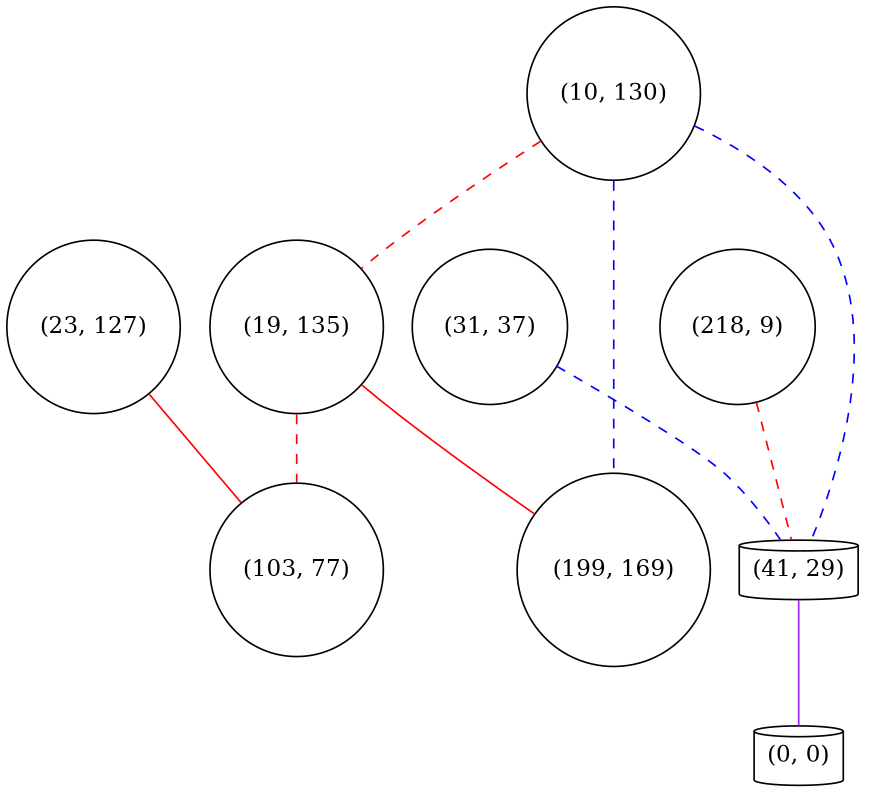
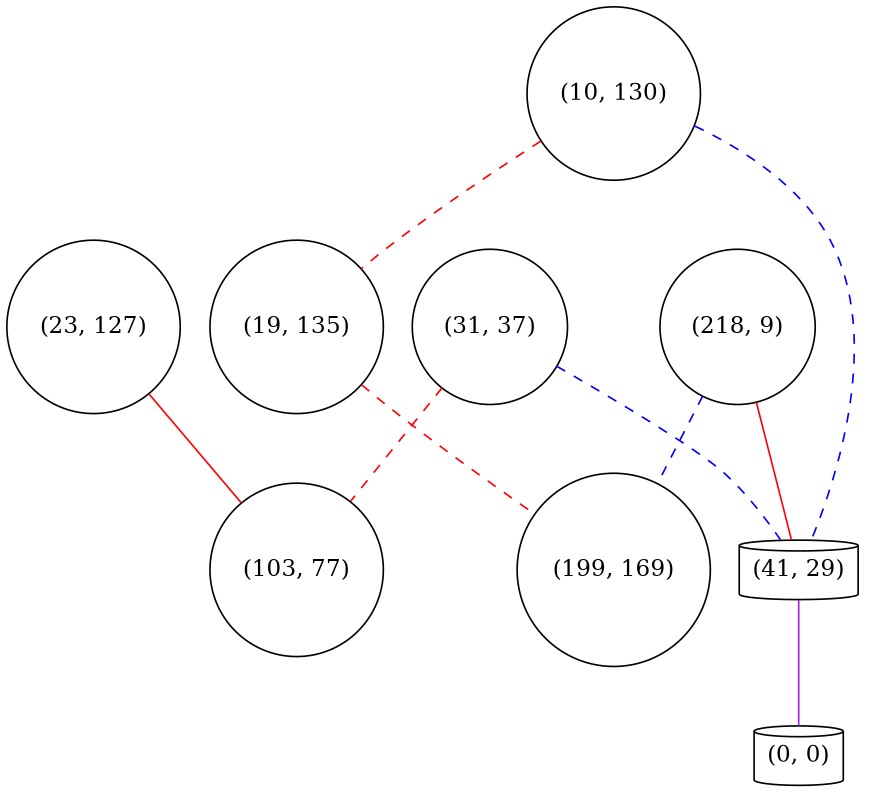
(614, 327) -> (685, 431)
(297, 448) -> (396, 444)
(447, 451) -> (447, 451)
(774, 471) -> (774, 471)
